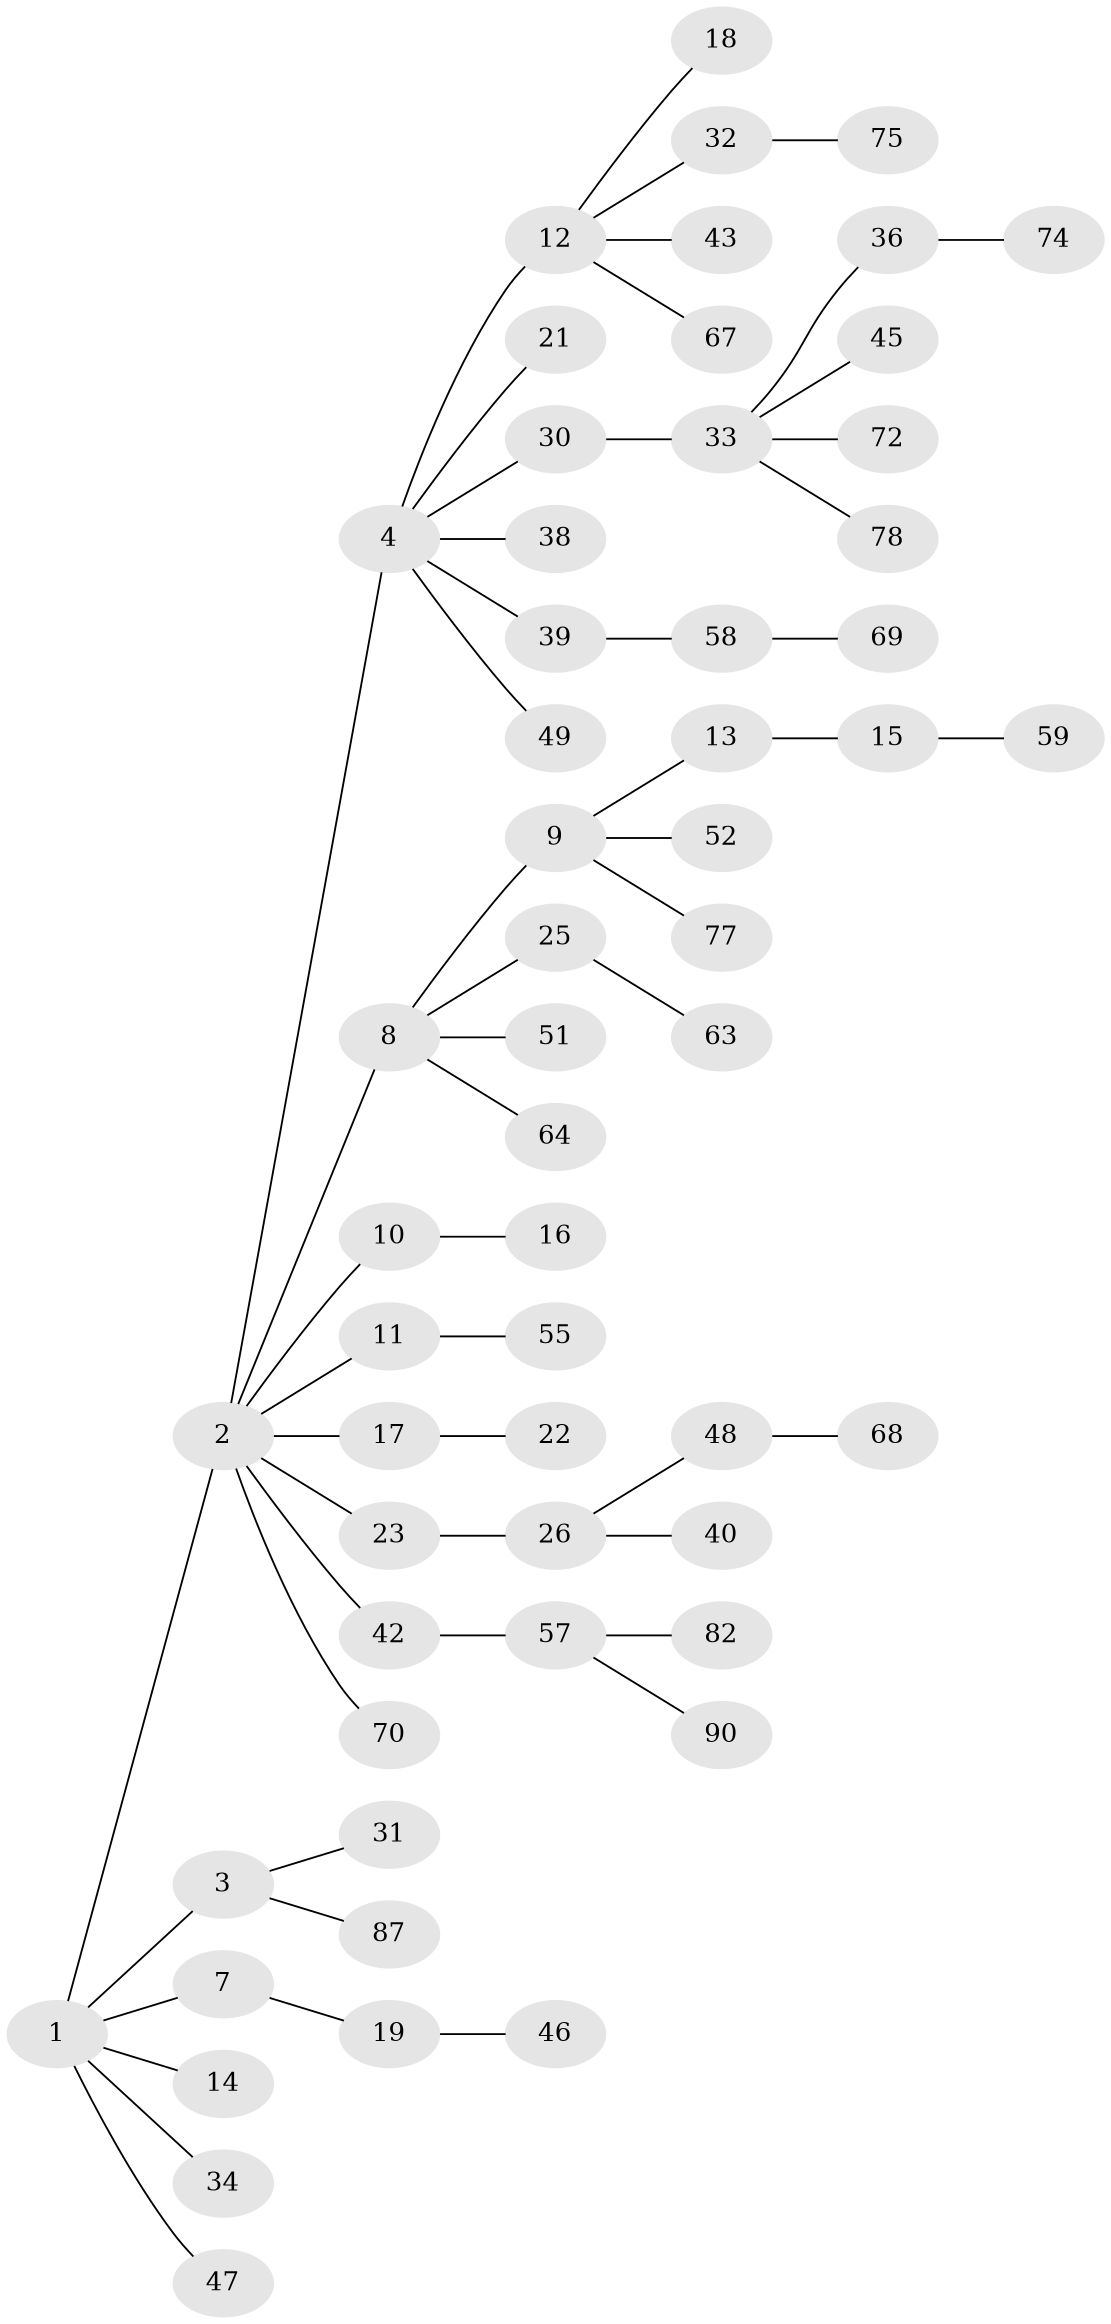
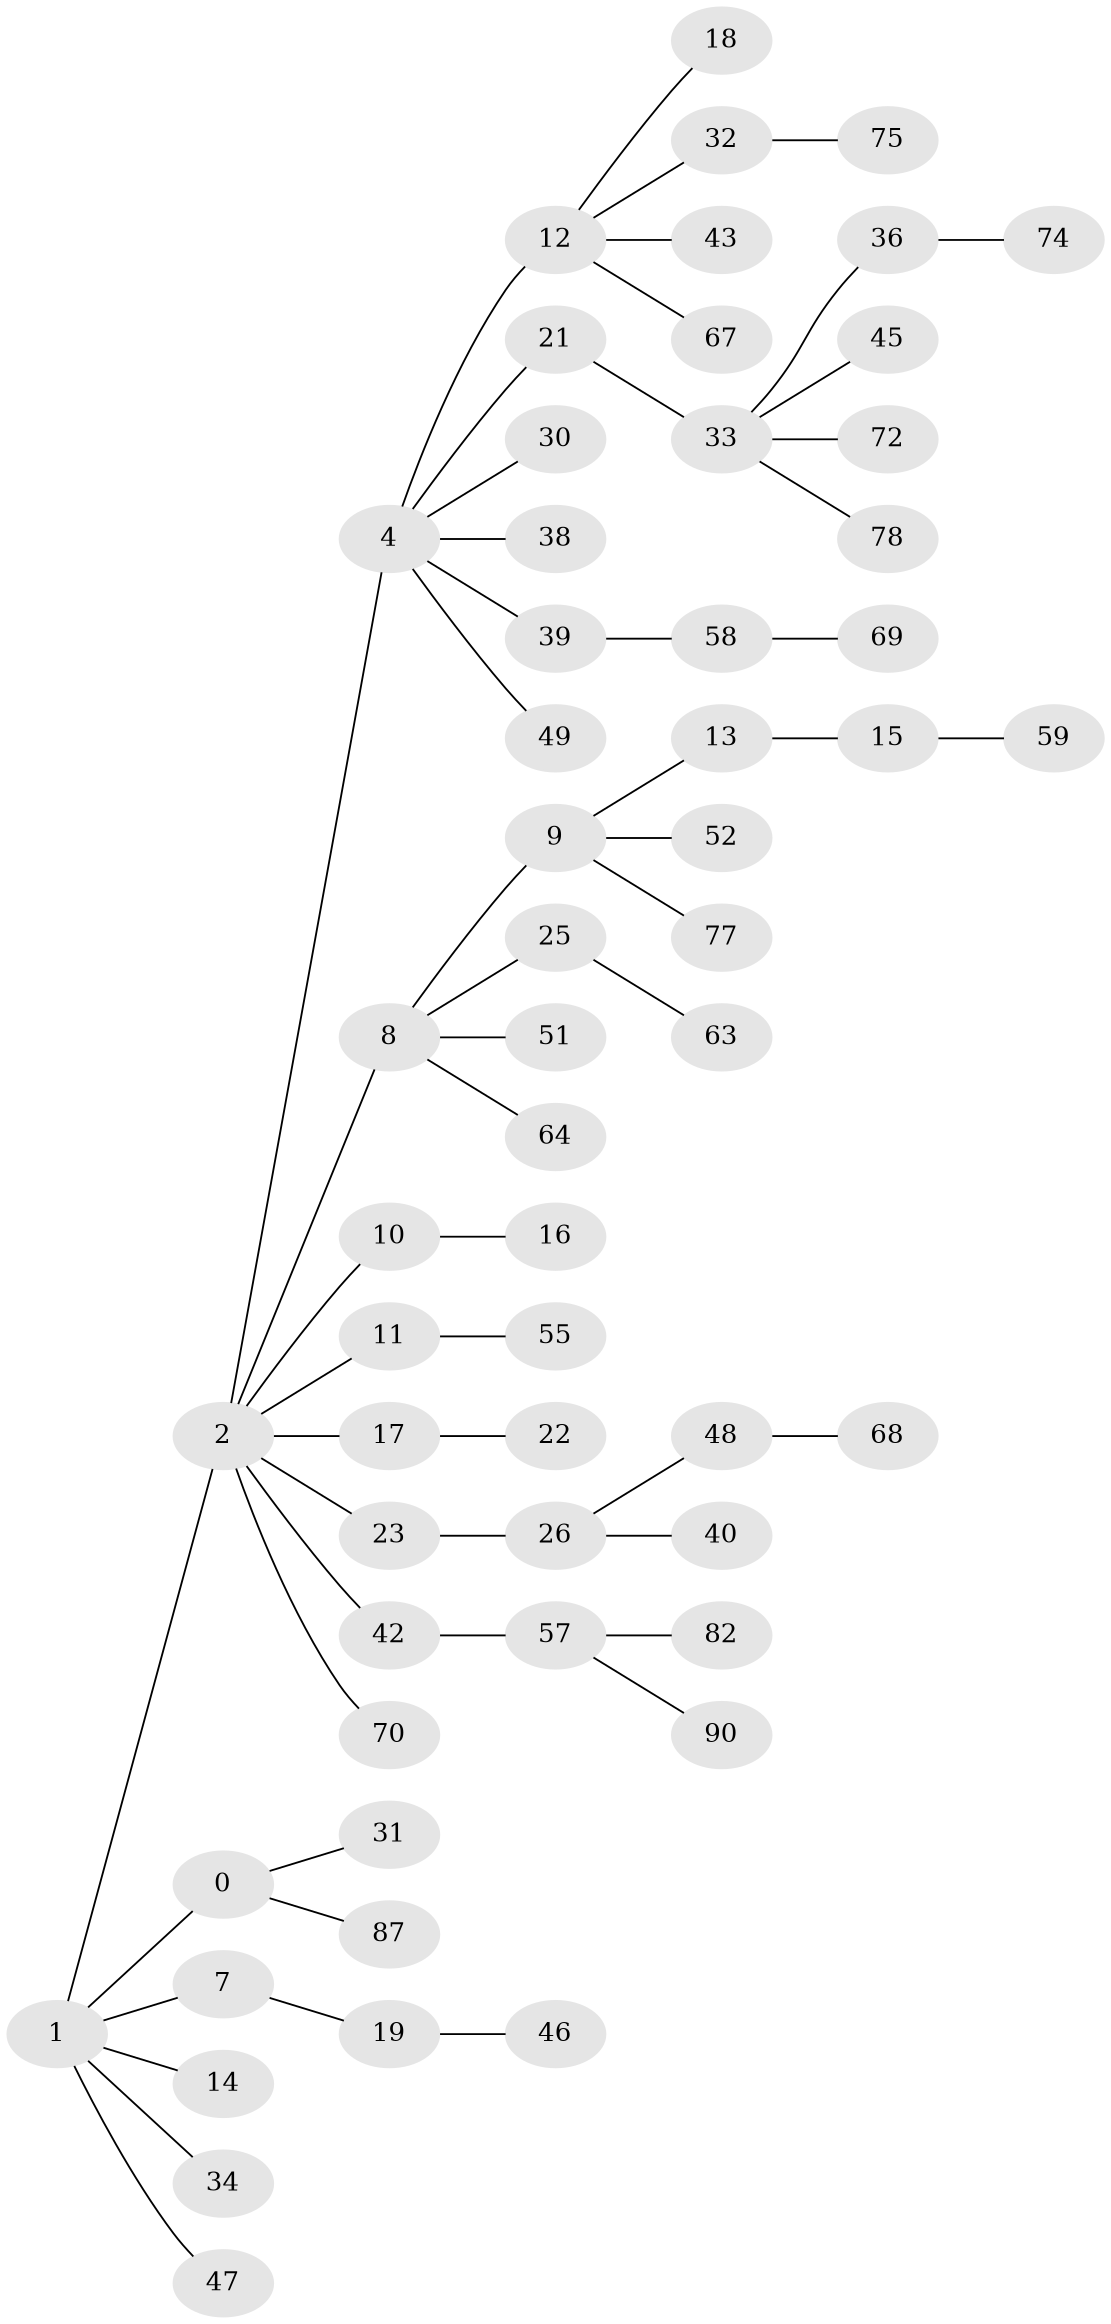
(639, 439) -> (639, 389)
(223, 1885) -> (223, 1885)
